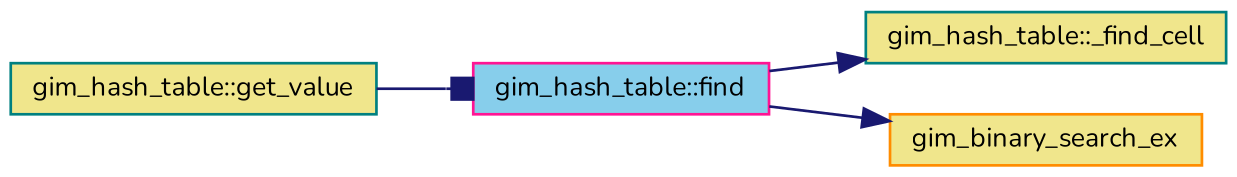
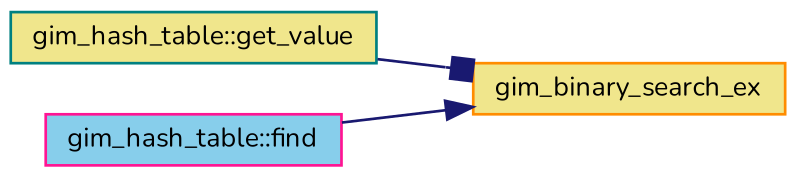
(1046, 38) -> none
(411, 89) -> (412, 63)
